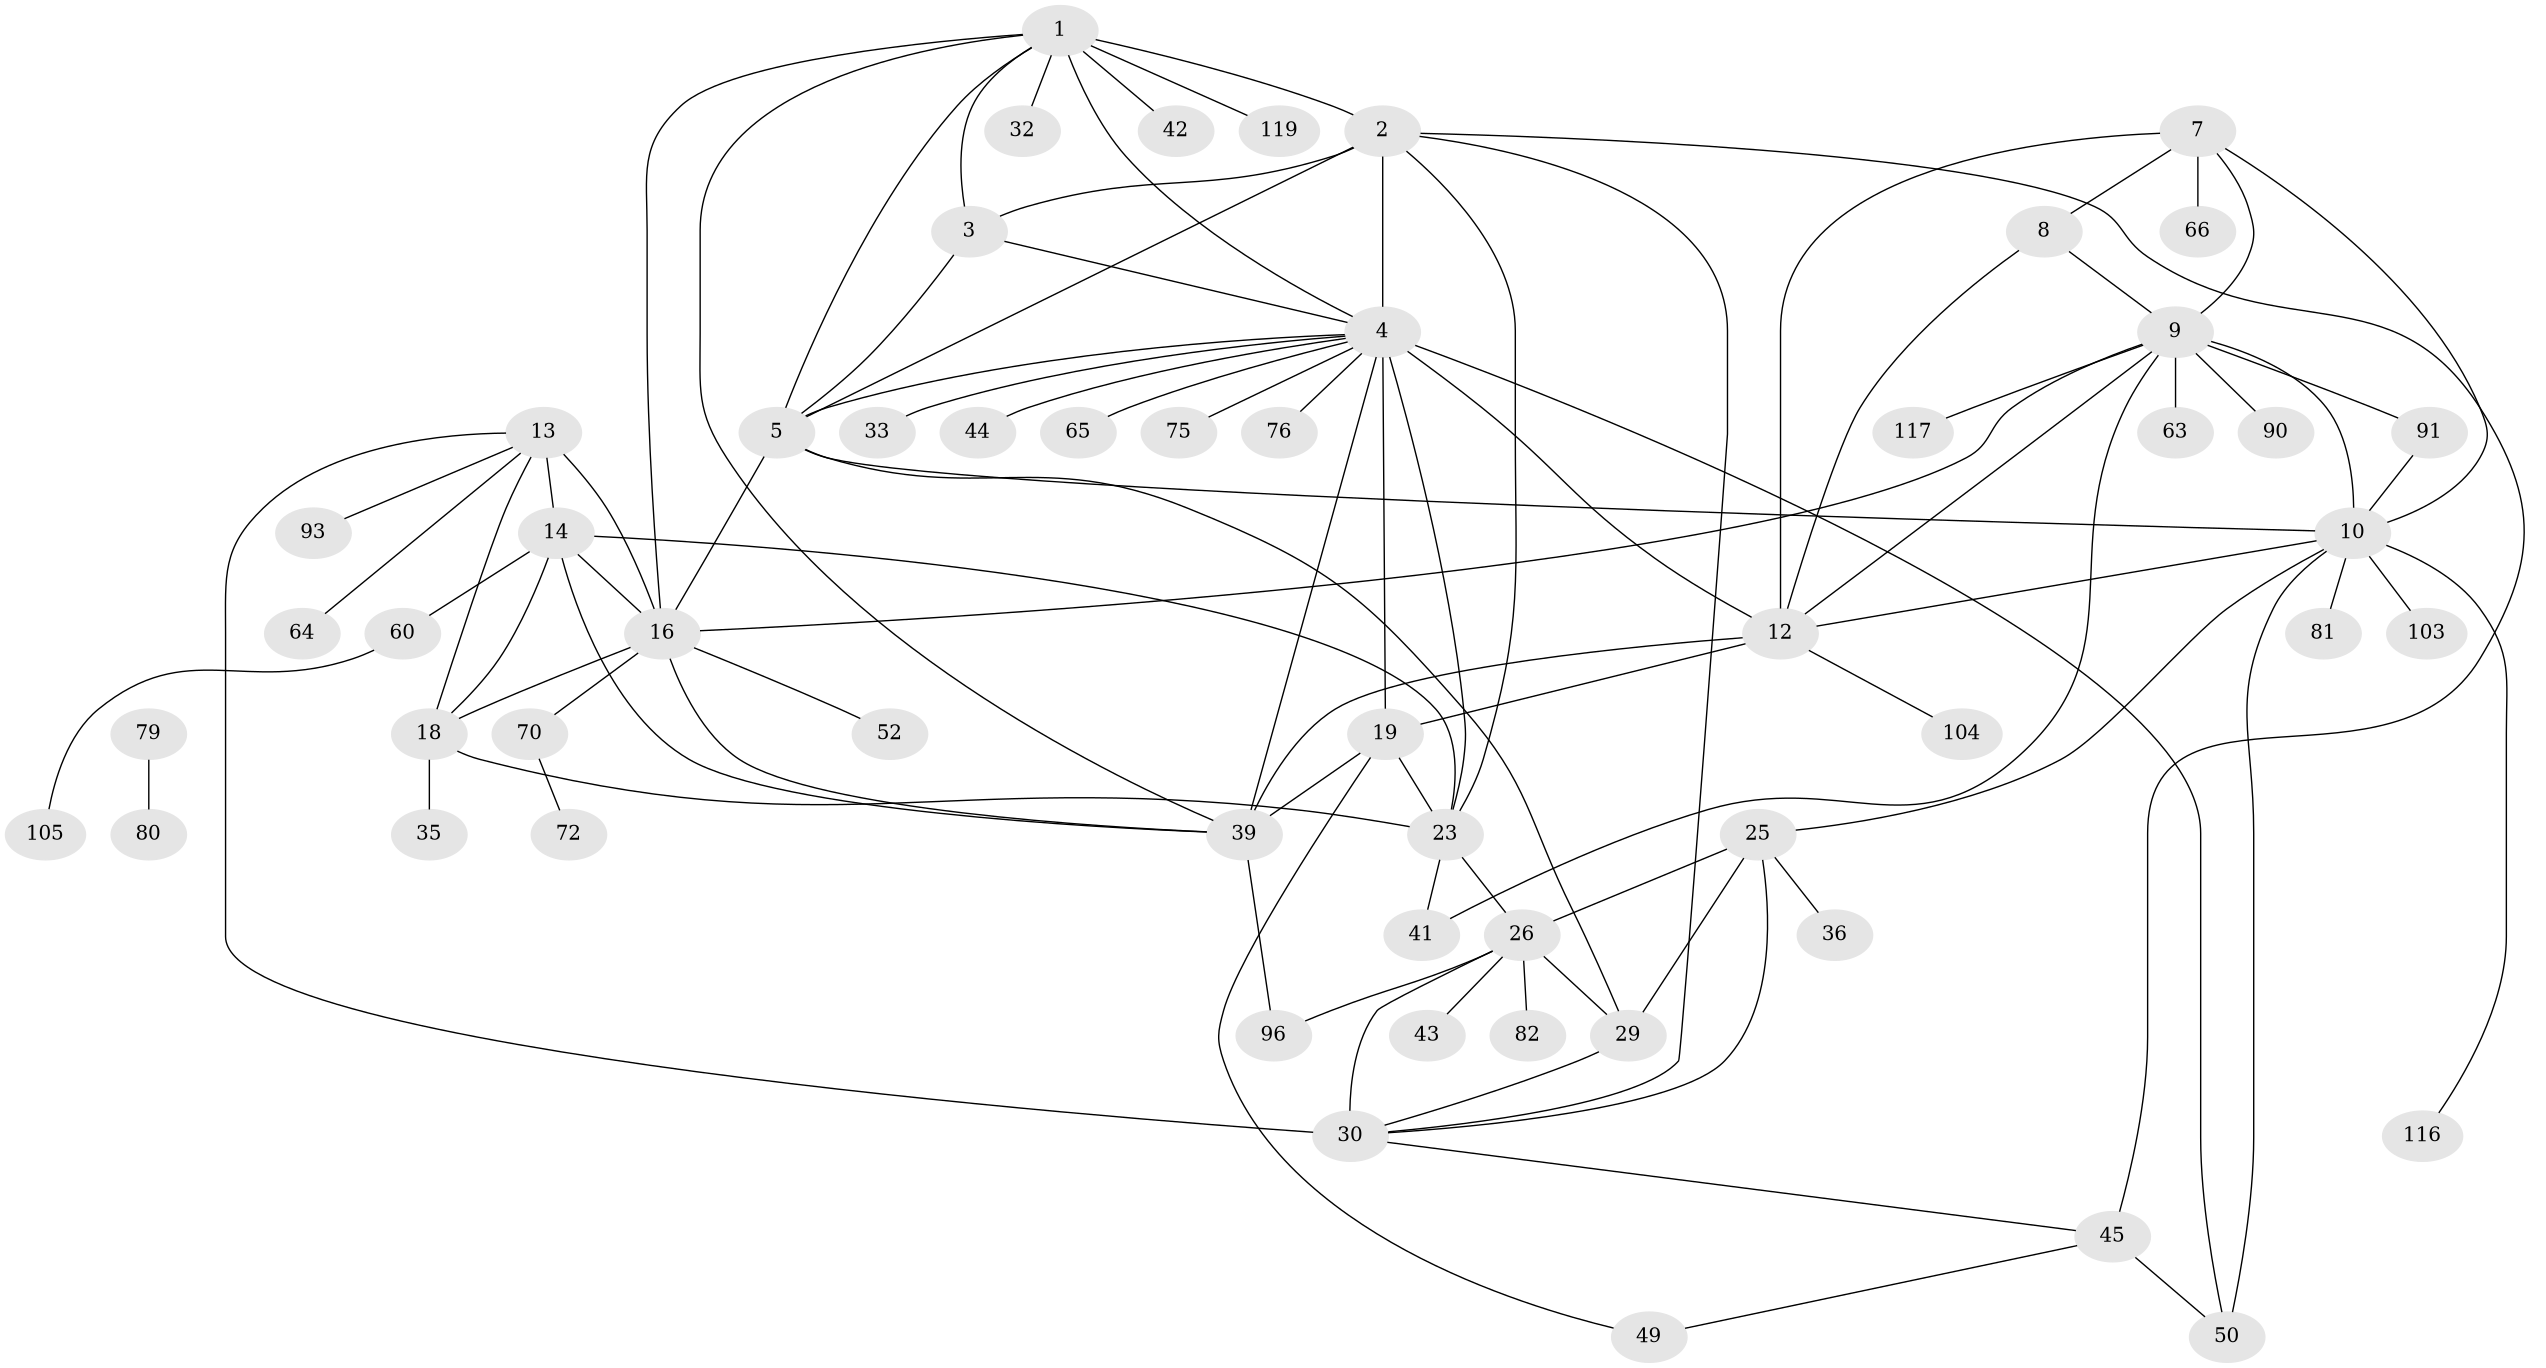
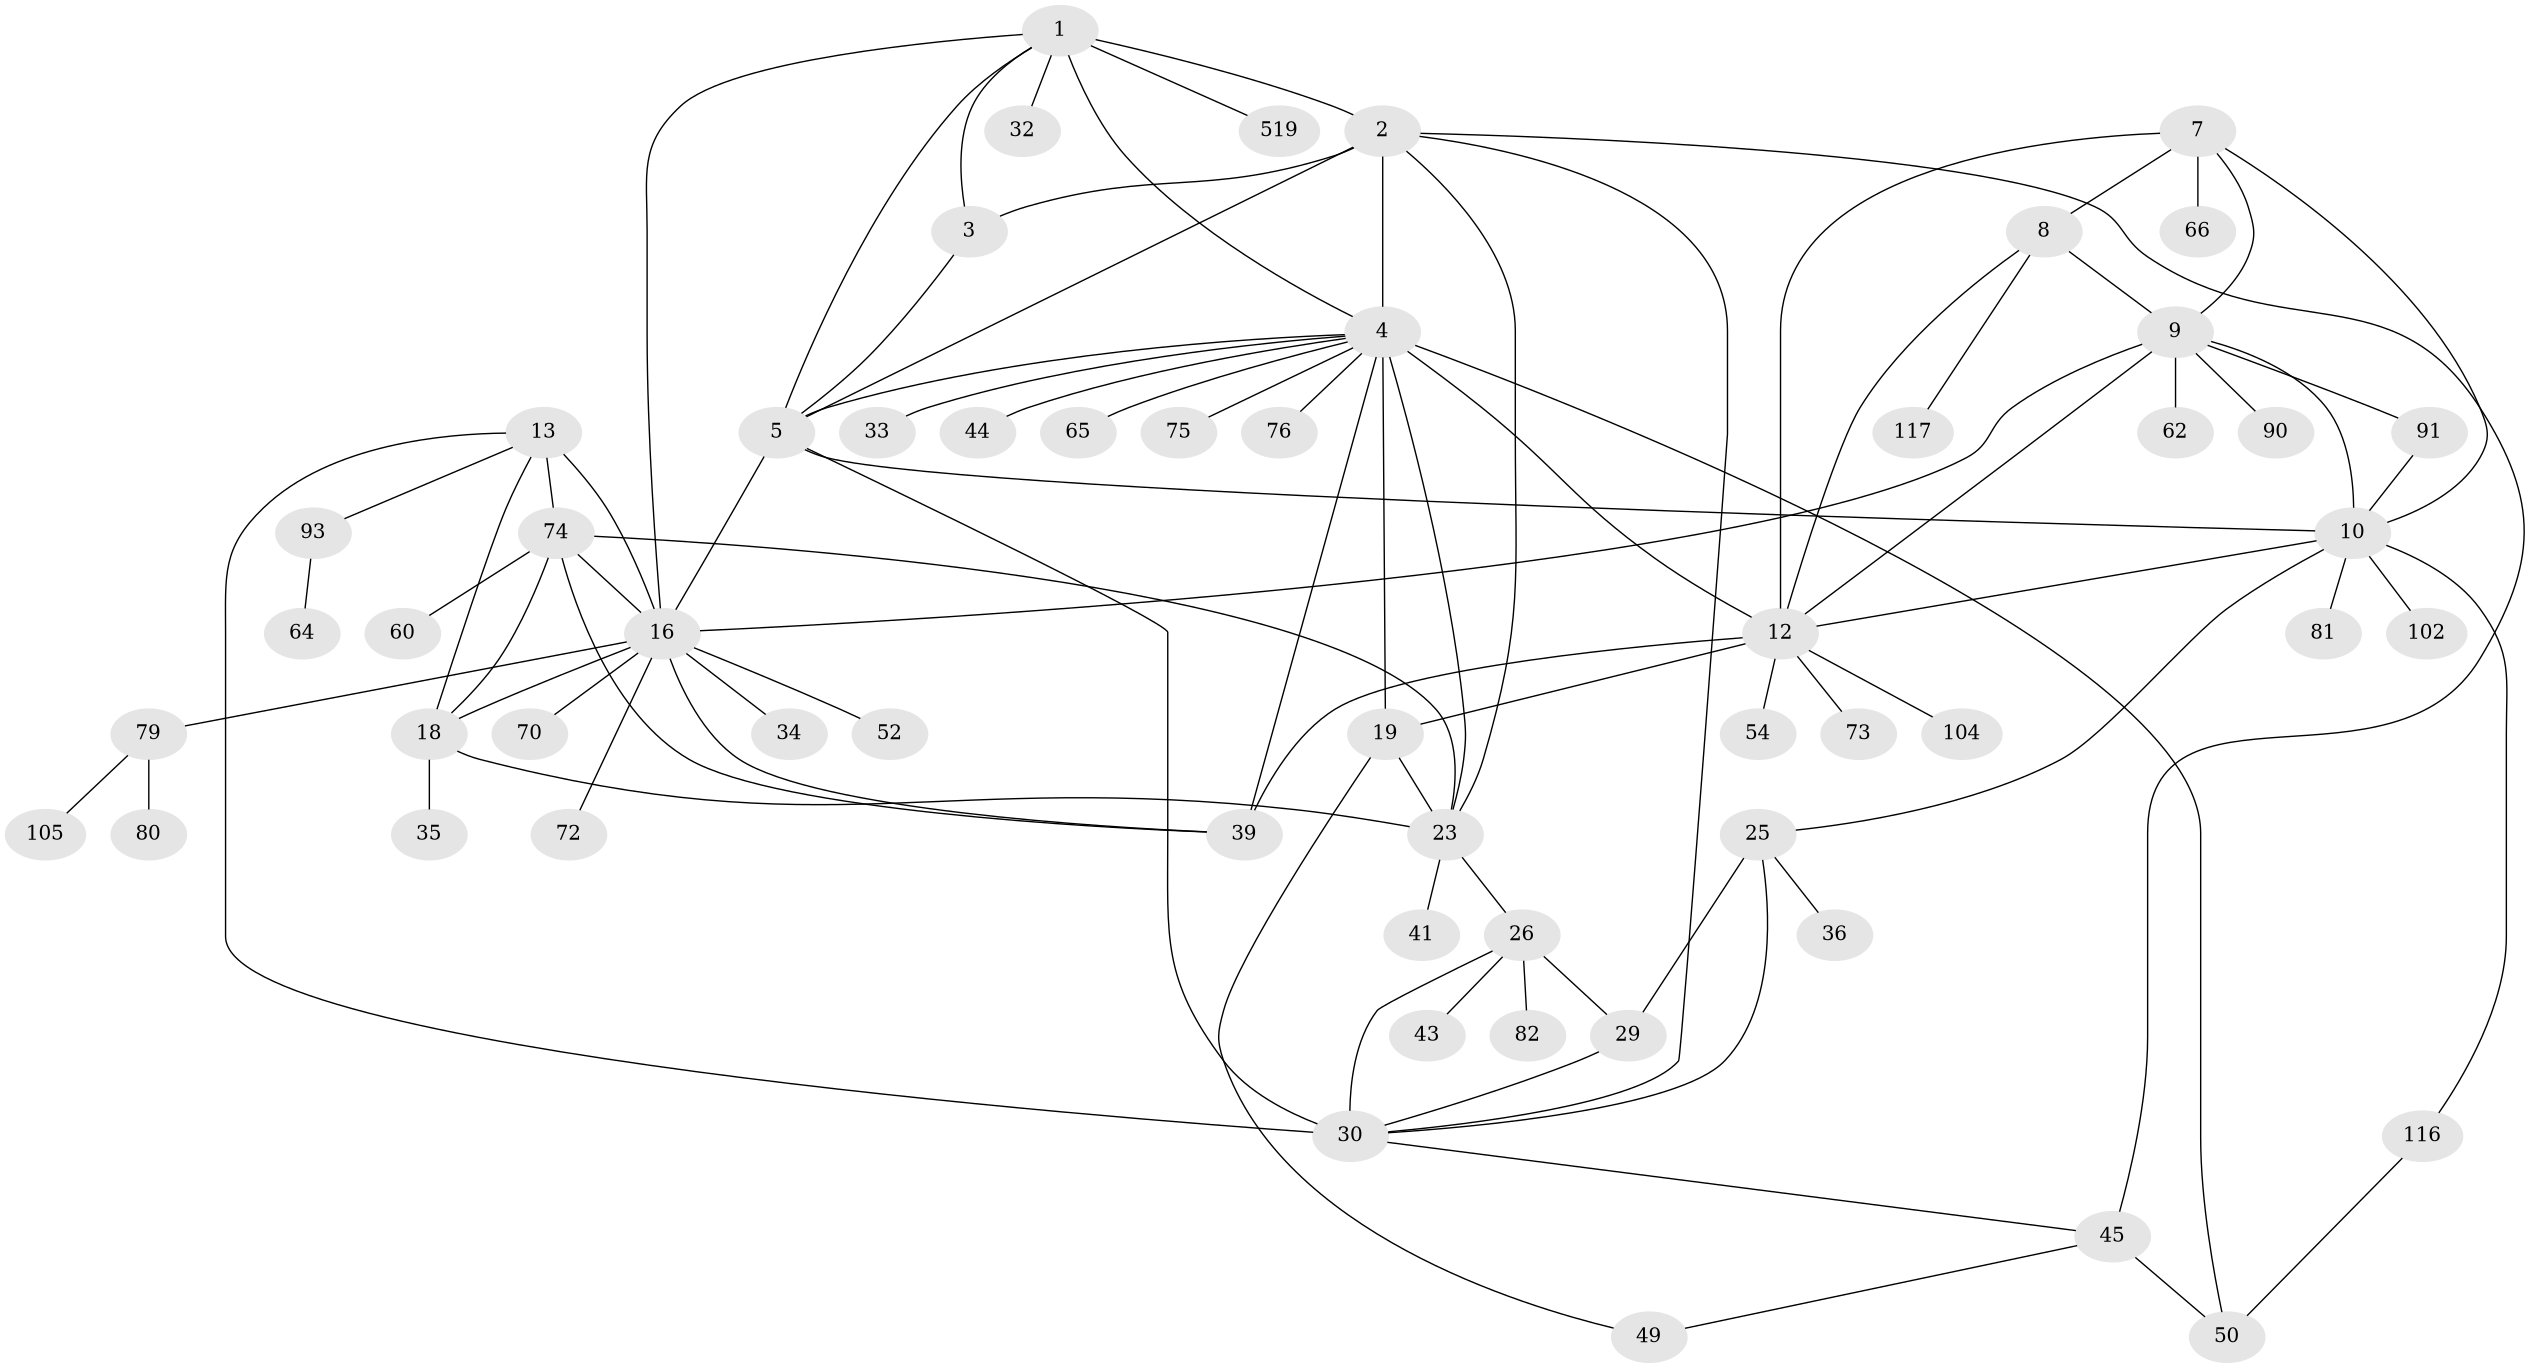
(1176, 131) -> none
(1279, 131) -> (1279, 131)
(1176, 282) -> none
(2025, 388) -> (1979, 332)
(2176, 433) -> (2176, 433)
(720, 446) -> none
(423, 533) -> (308, 584)
(556, 533) -> (556, 533)
(1298, 560) -> (1168, 708)
(2427, 634) -> (2427, 634)
(177, 673) -> (97, 784)
none -> (406, 684)
none -> (789, 734)
none -> (1758, 734)
none -> (1859, 734)
(1992, 775) -> none
(1315, 784) -> none
(549, 785) -> (616, 734)
(1640, 885) -> none
(2254, 919) -> (2325, 1237)
(1274, 1036) -> none
